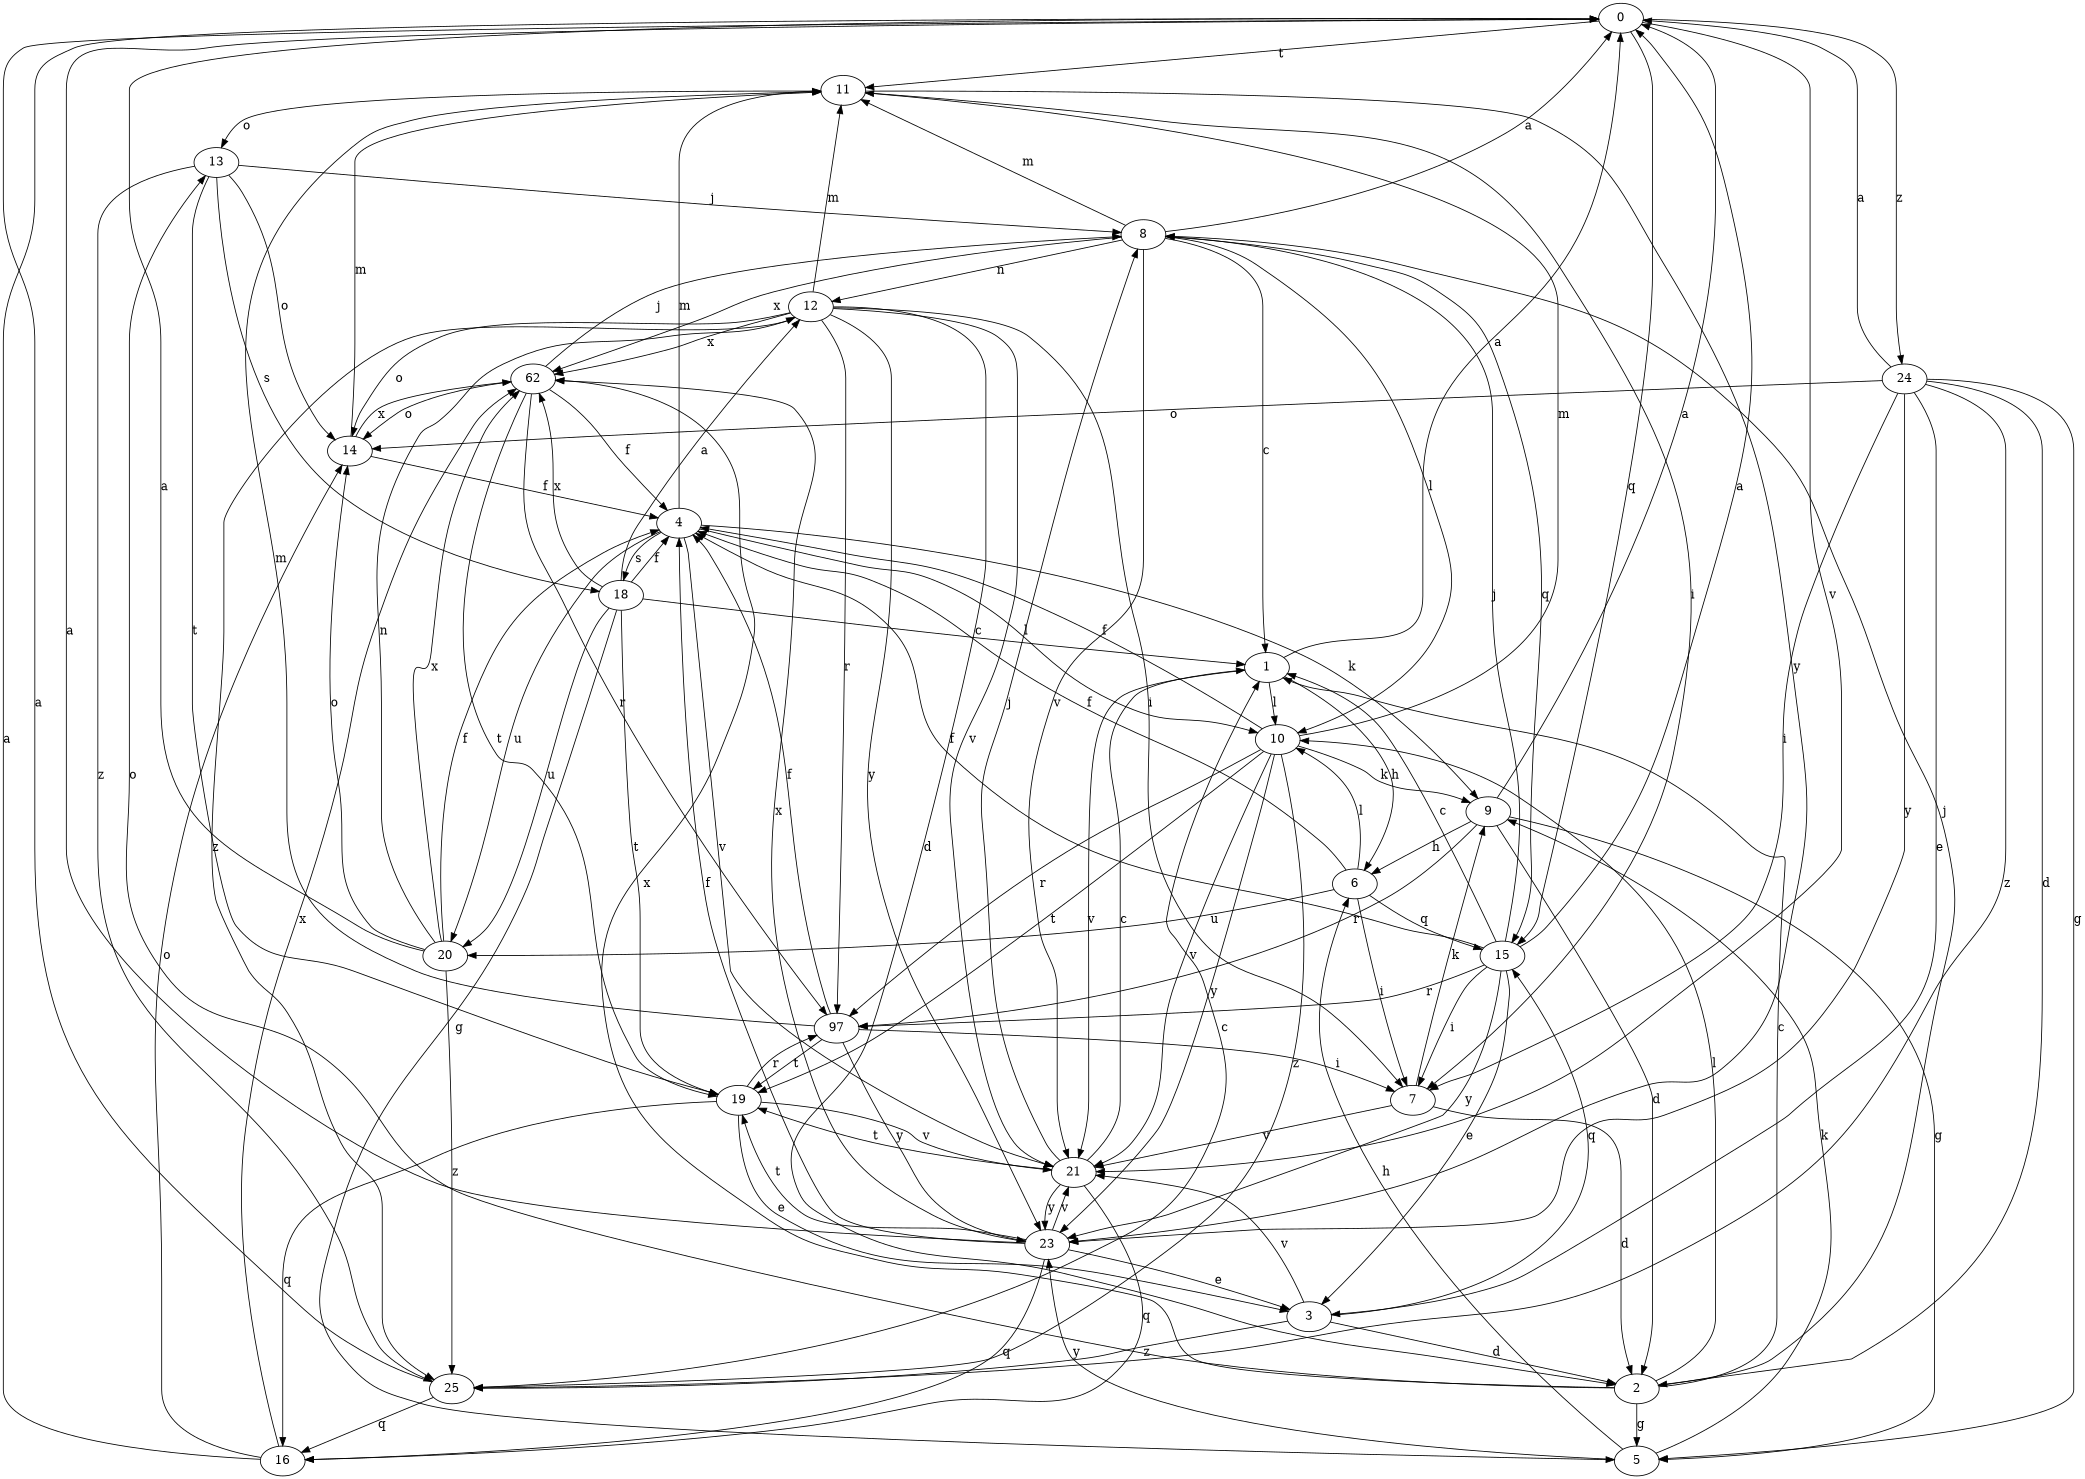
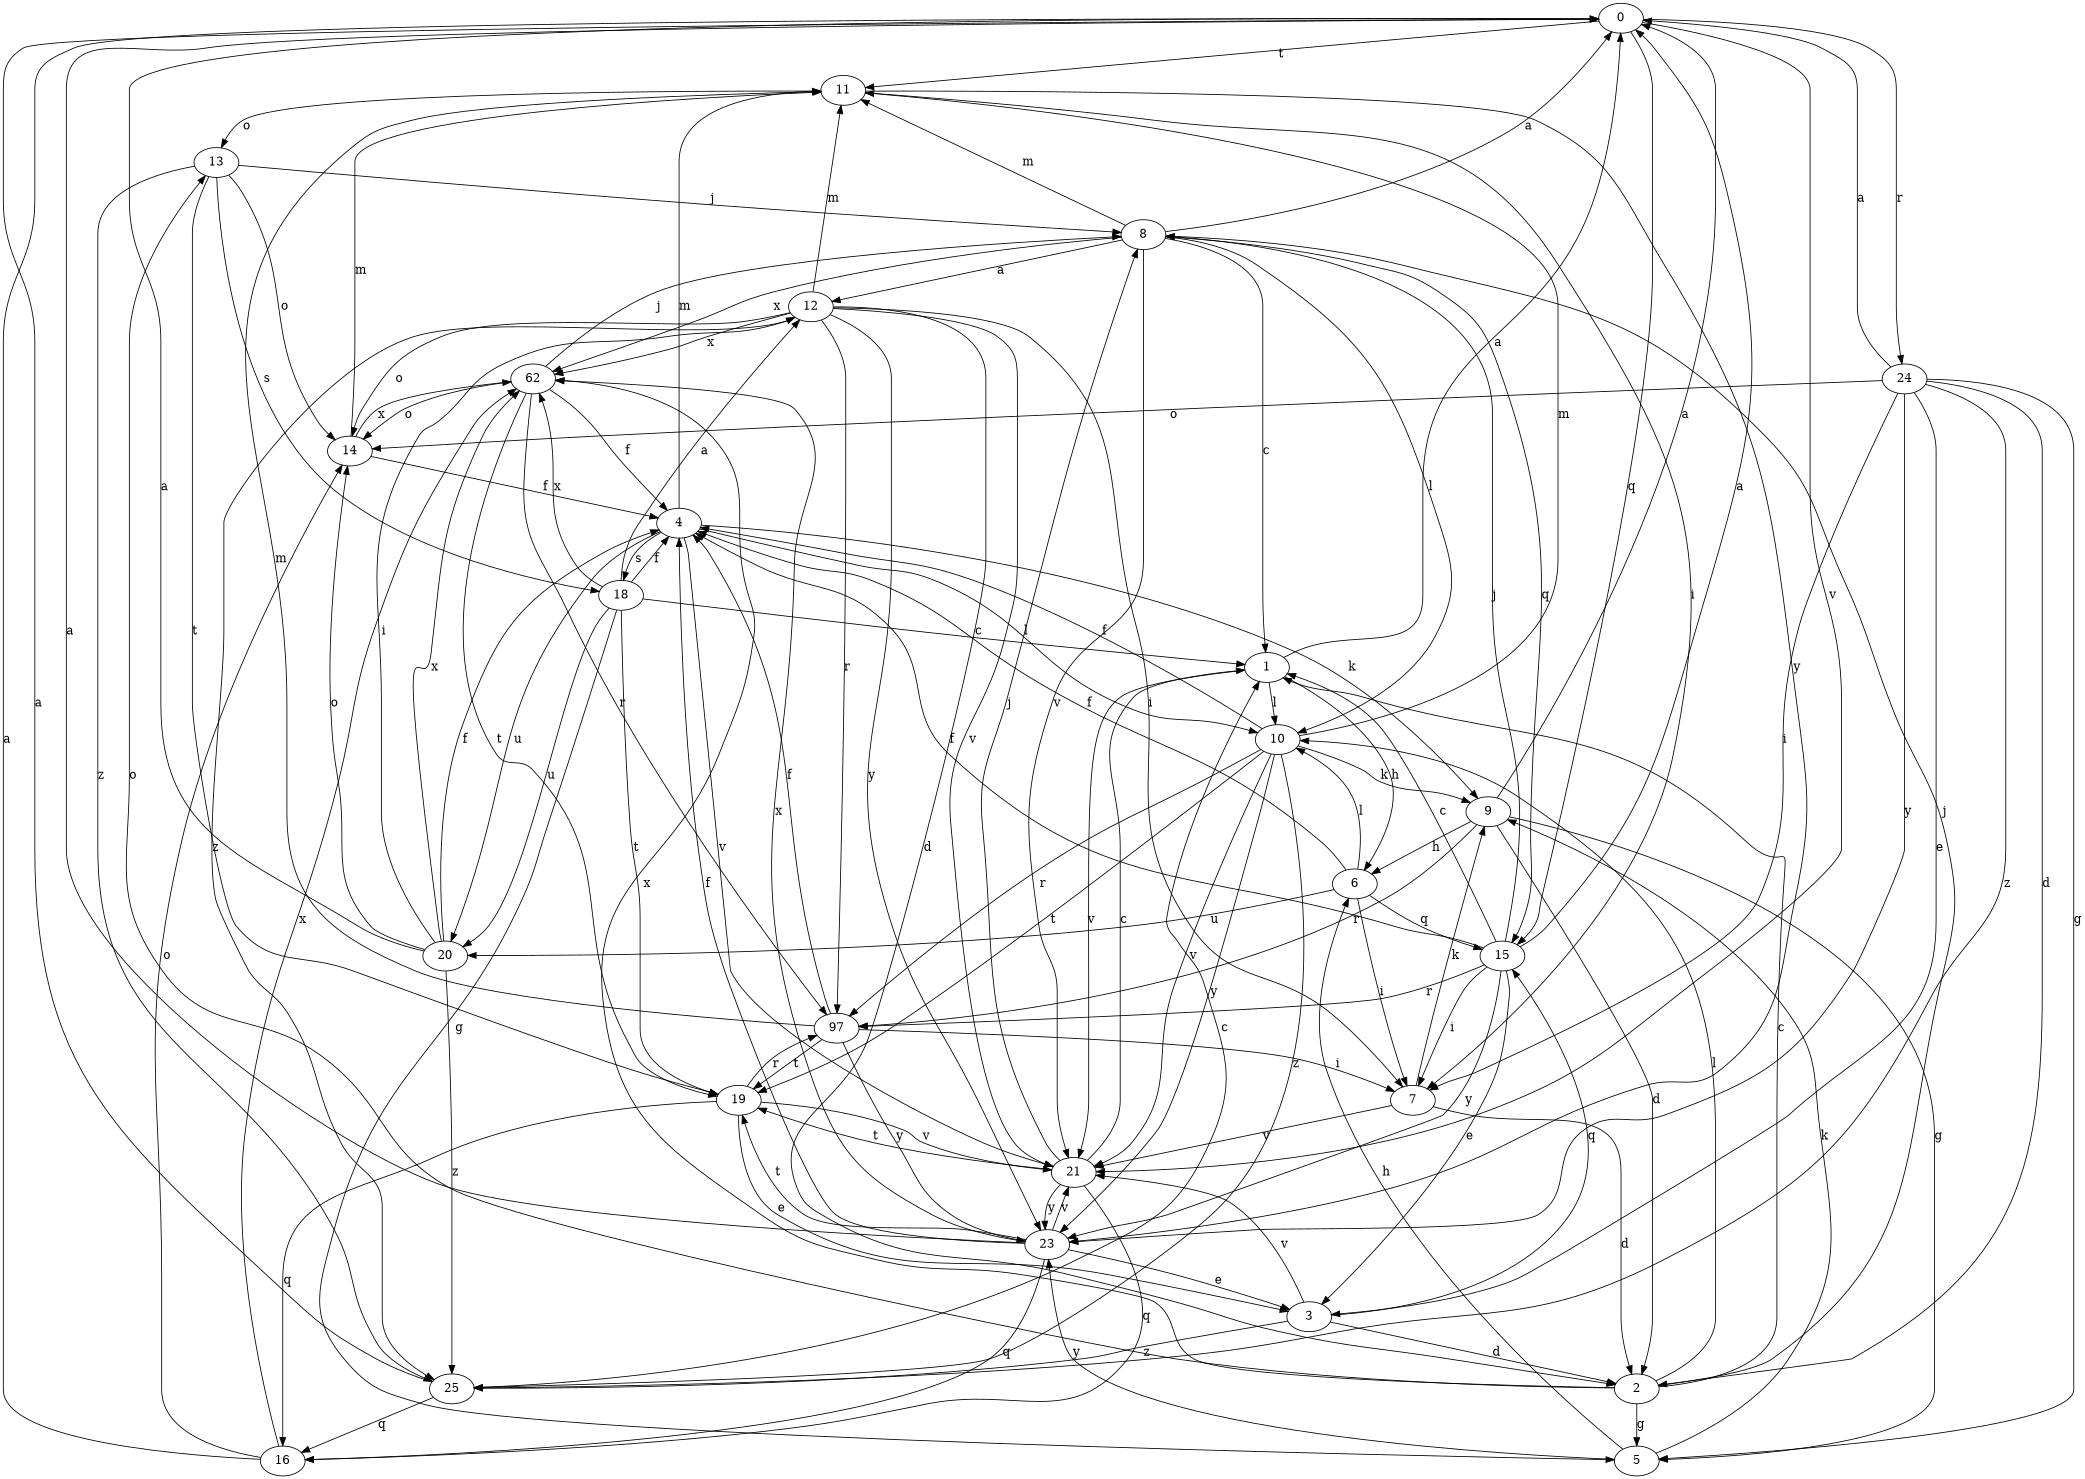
(1900, 199) -> (1900, 199)
(1001, 271) -> (1001, 271)
(384, 631) -> (384, 631)
